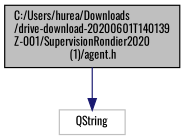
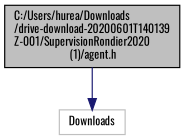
(92, 122) -> (92, 122)
